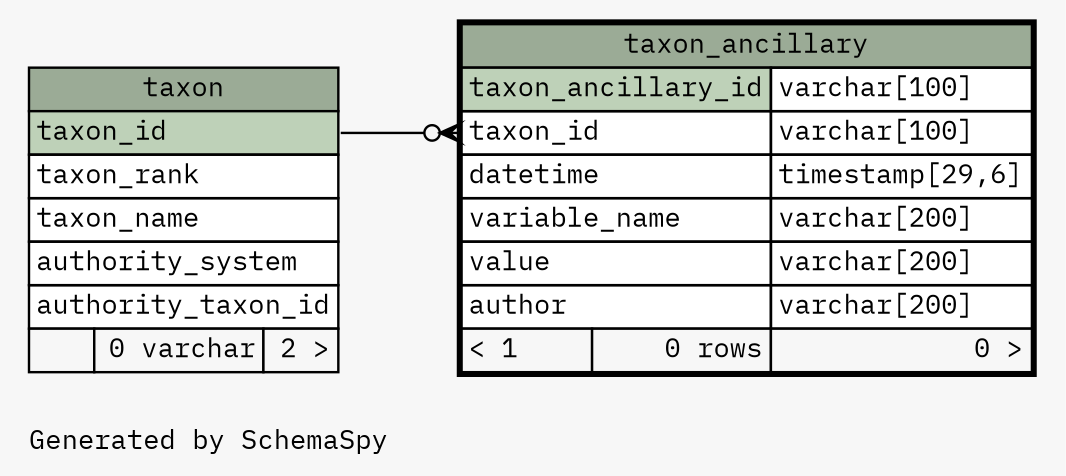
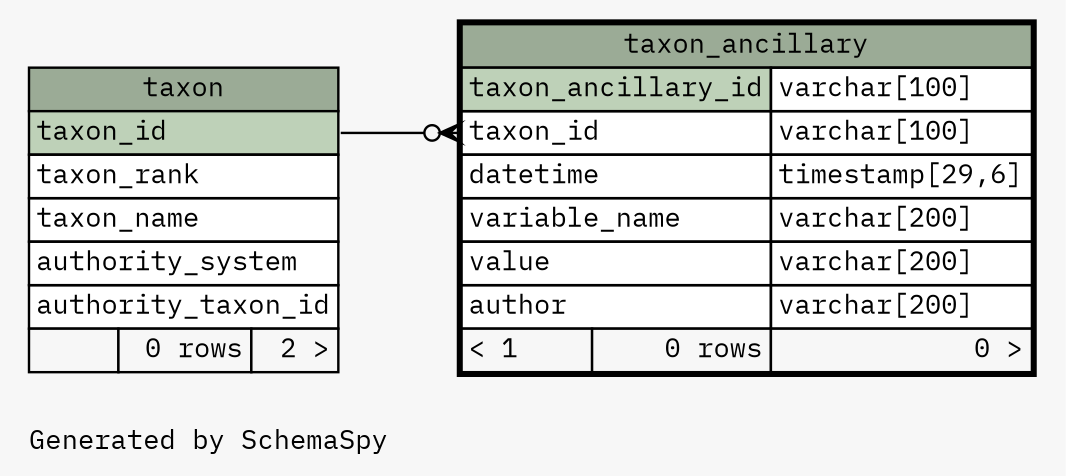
(182, 349) -> (195, 349)
